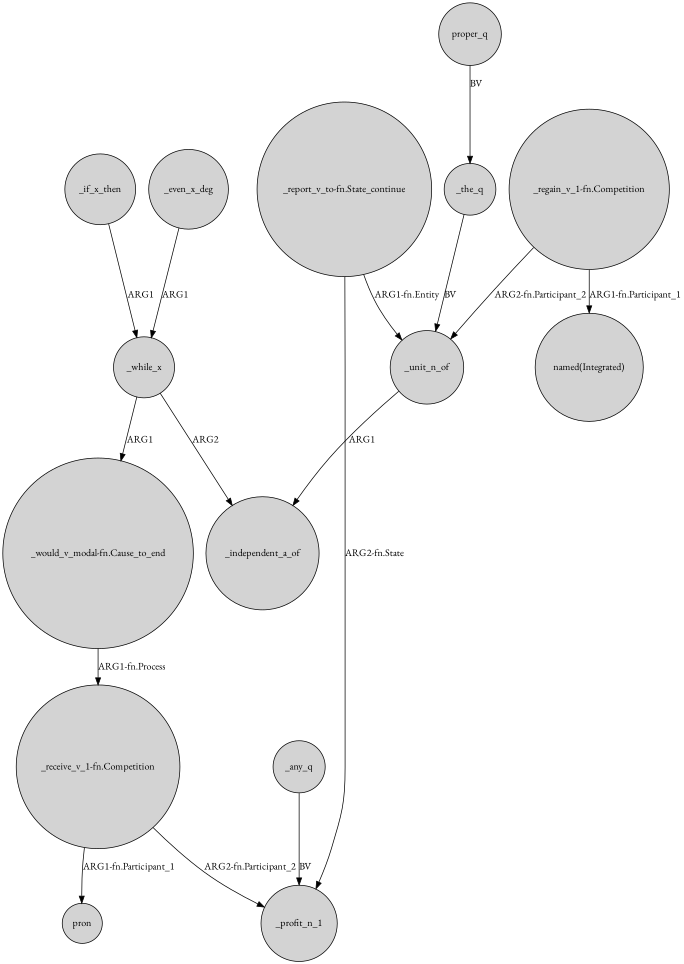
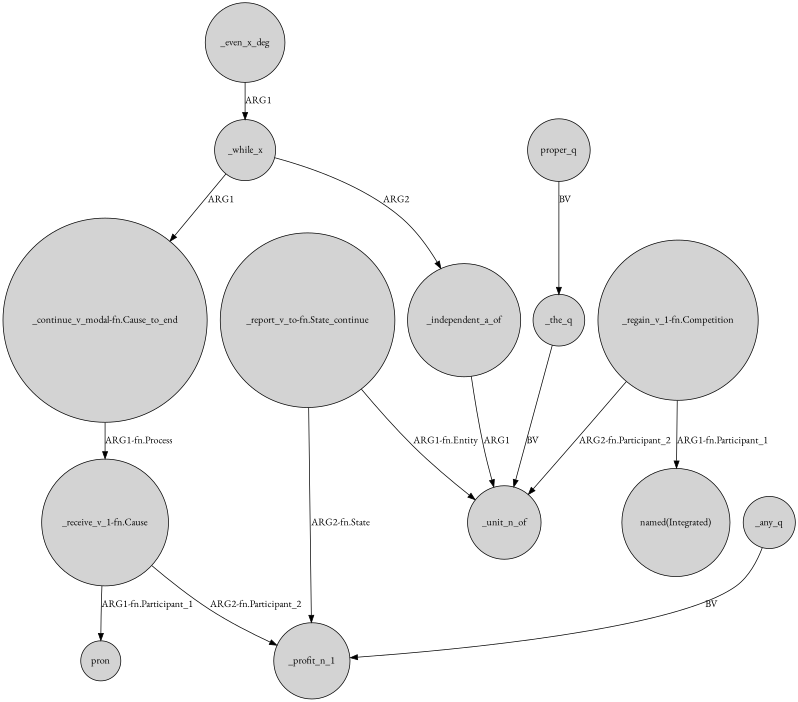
(100, 189) -> none
(349, 437) -> (480, 428)
(98, 553) -> (105, 320)
(98, 767) -> (105, 522)
